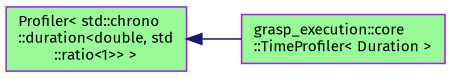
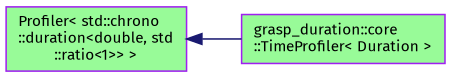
(343, 39) -> (343, 39)
